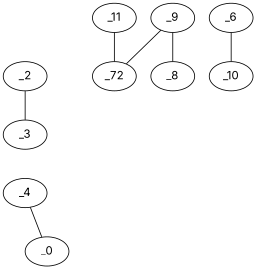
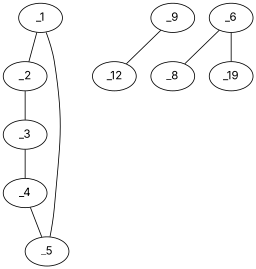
none -> (41, 18)
(114, 18) -> none
(173, 47) -> (202, 47)
(114, 76) -> (114, 76)
(231, 76) -> (231, 76)
none -> (25, 164)
(47, 251) -> (47, 251)
